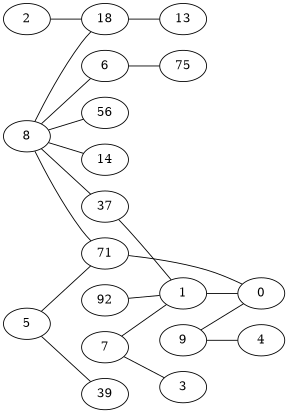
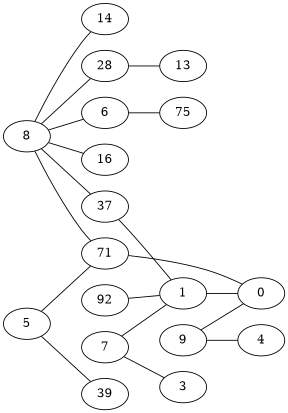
(27, 19) -> none
(105, 19) -> (105, 66)
(105, 113) -> (105, 160)
